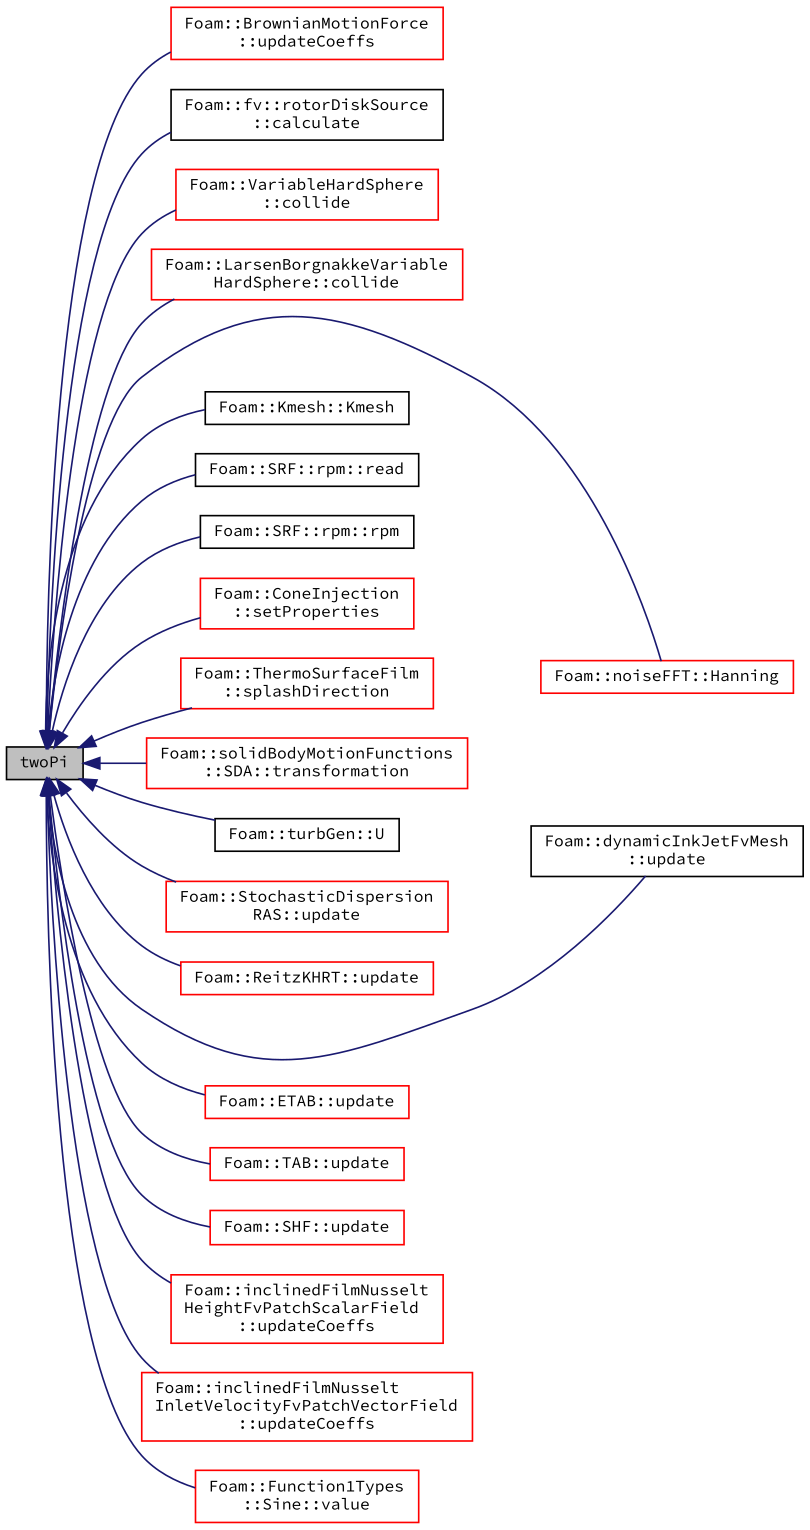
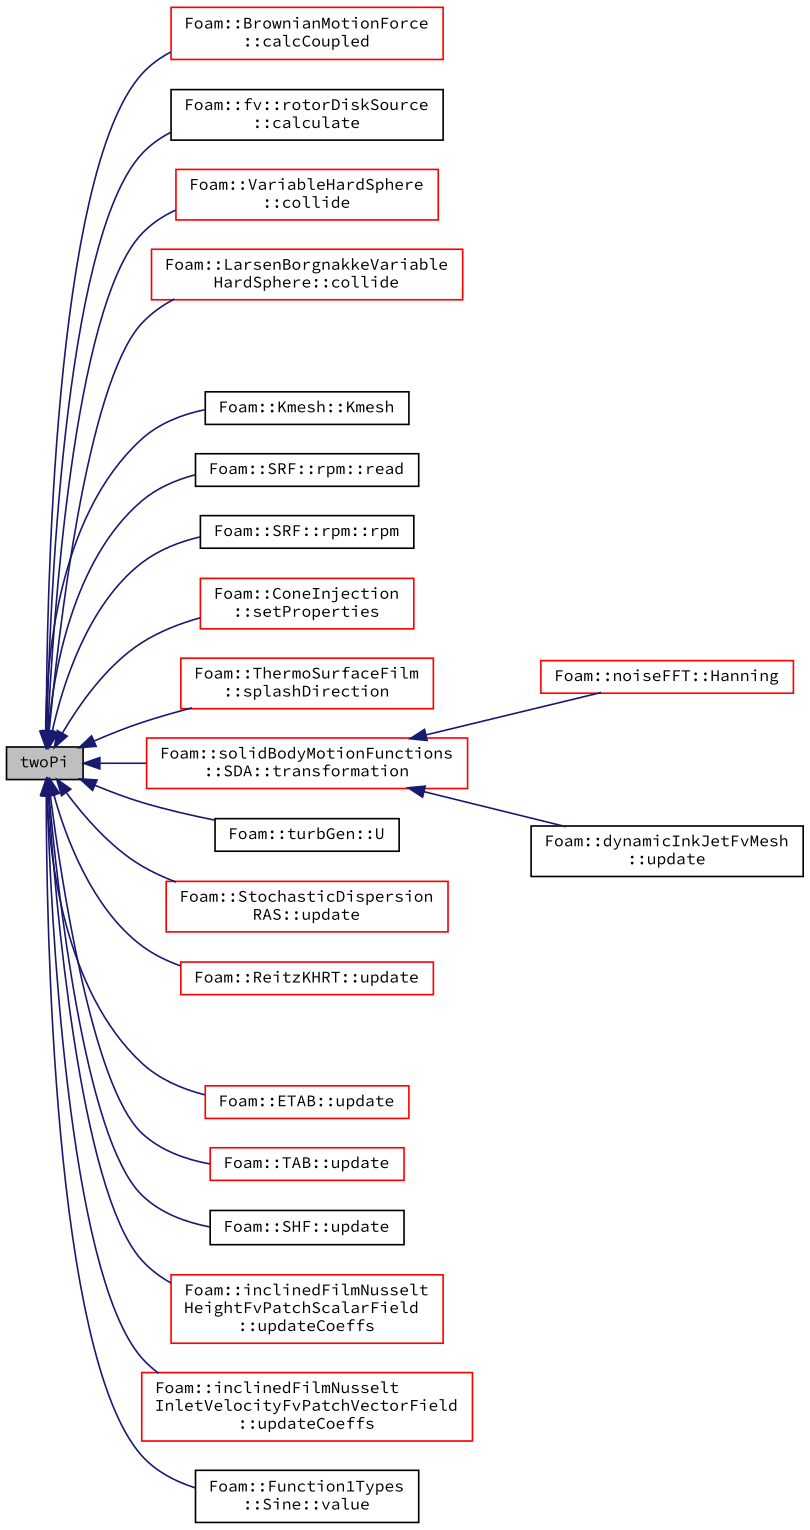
(307, 33) -> (307, 33)
(295, 317) -> (514, 714)
(296, 1059) -> (495, 809)
(307, 1228) -> (307, 1228)
(307, 1496) -> (307, 1496)
